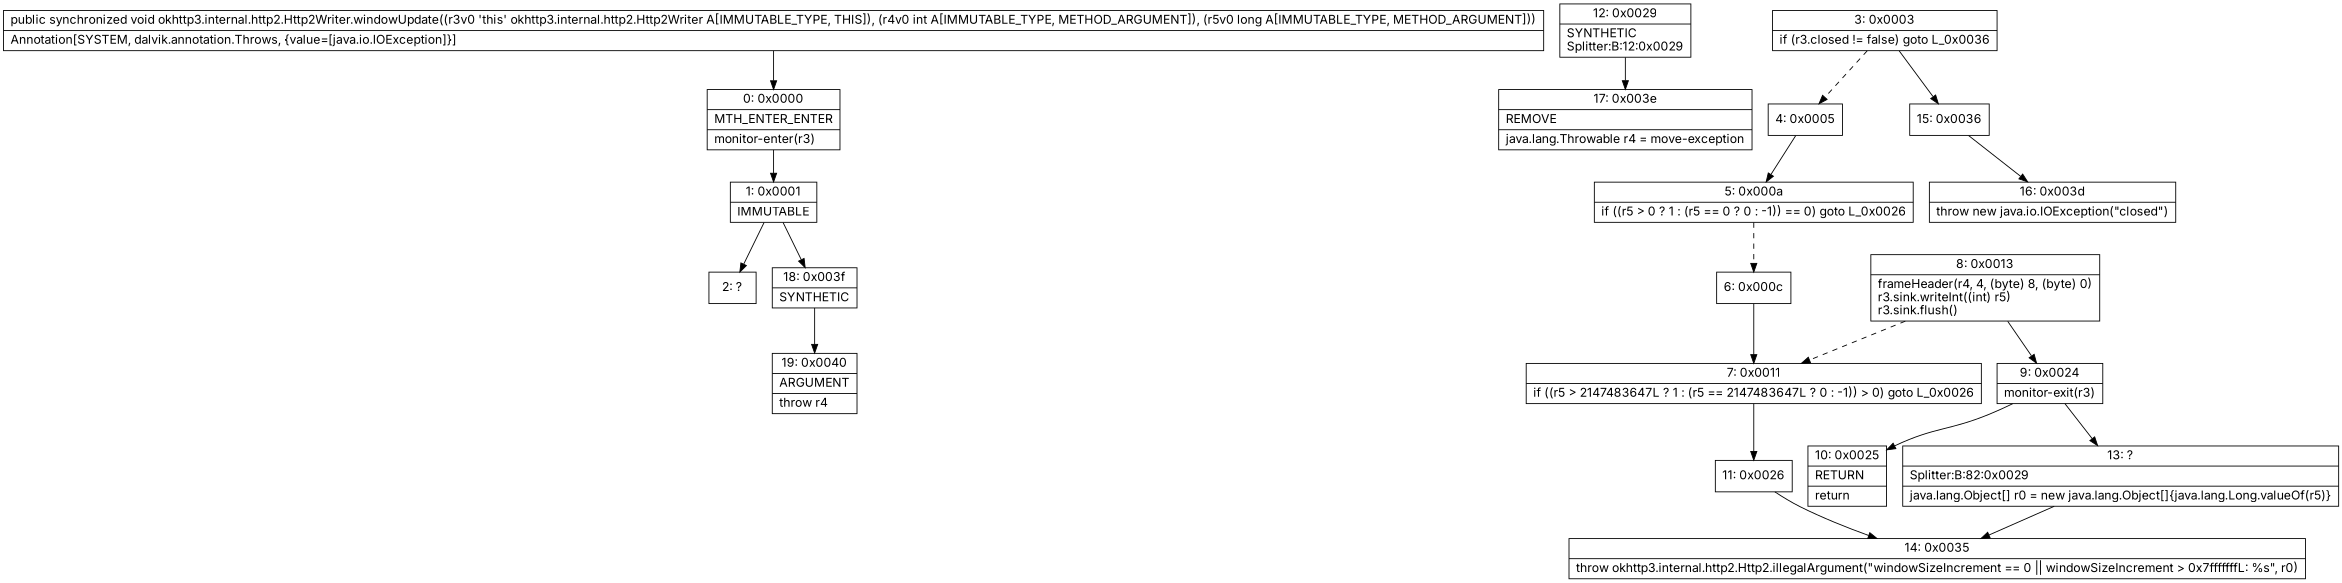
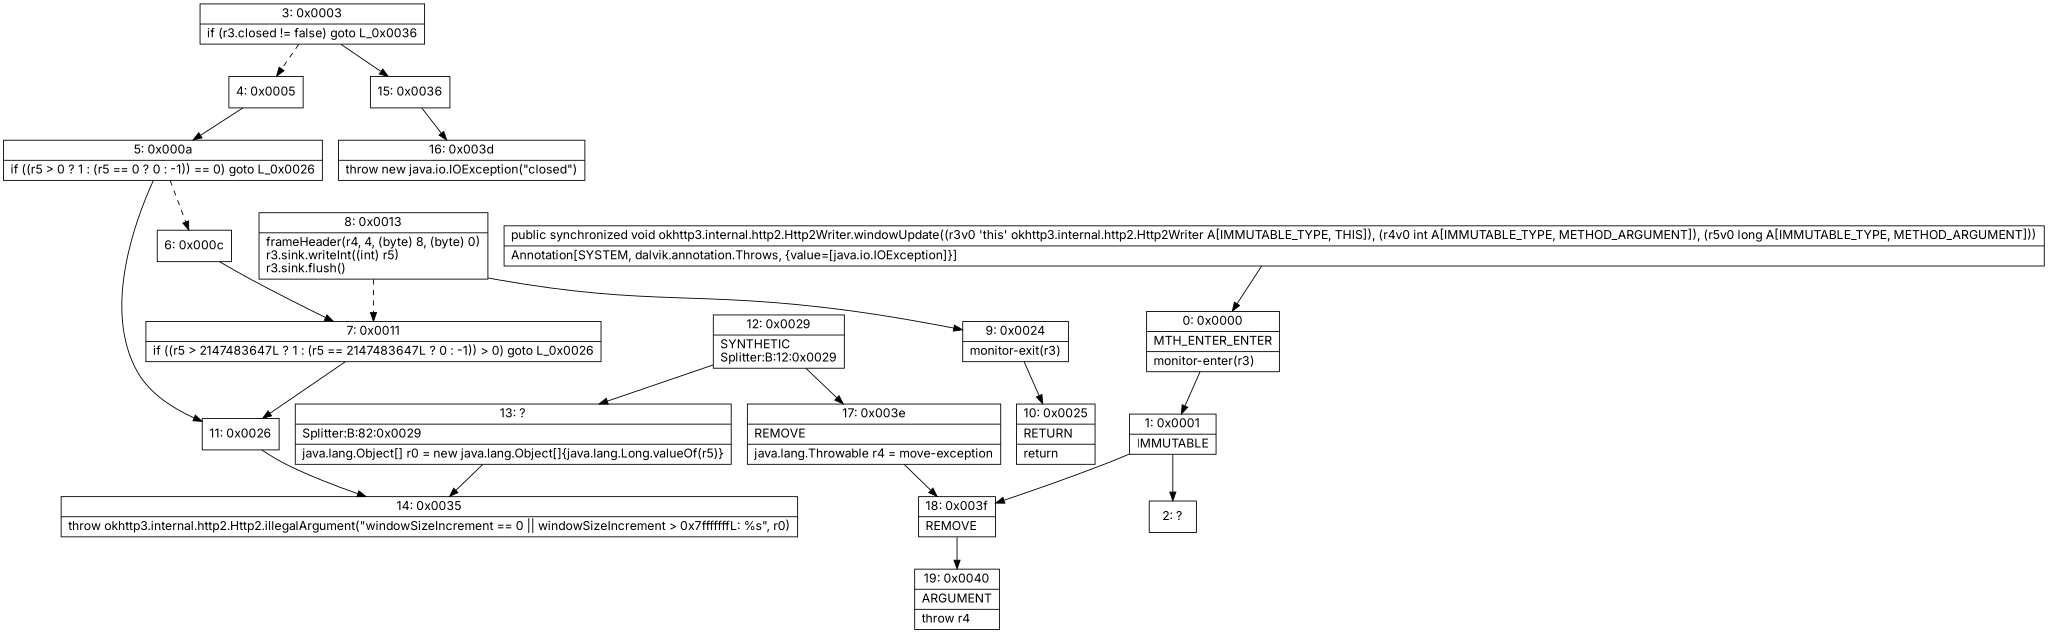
(815, 297) -> (951, 526)
none -> (122, 312)
(2079, 421) -> (660, 383)
none -> (917, 477)
